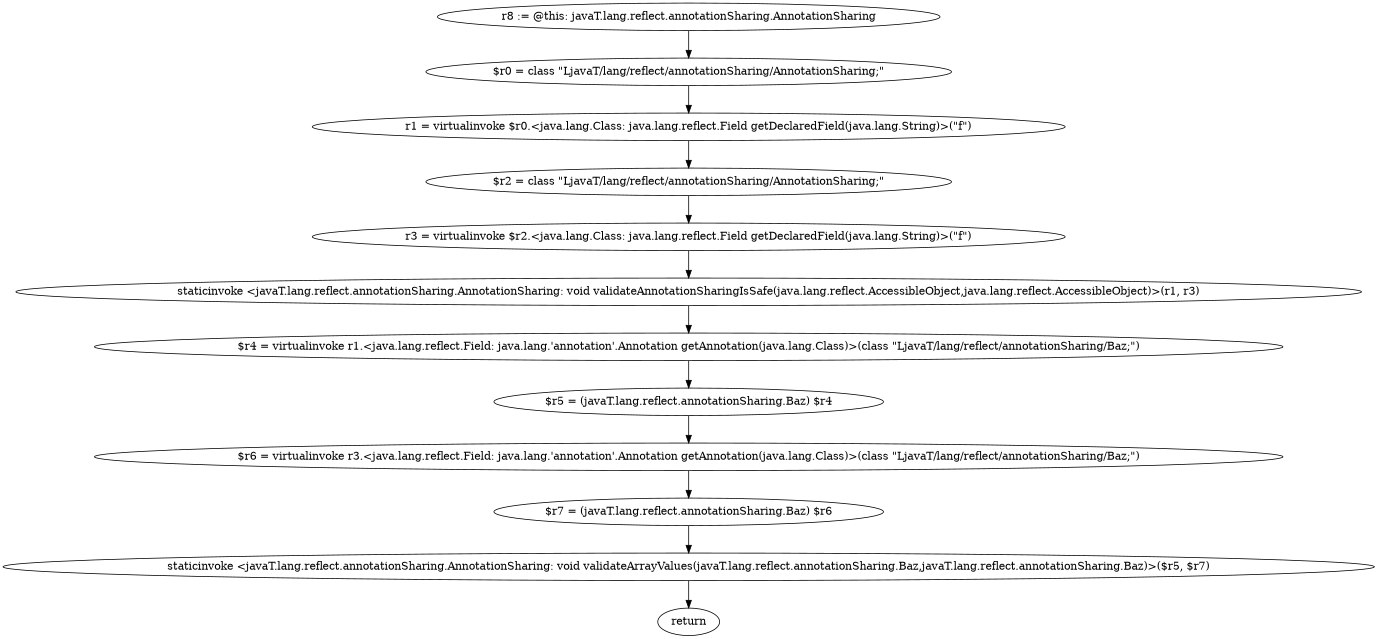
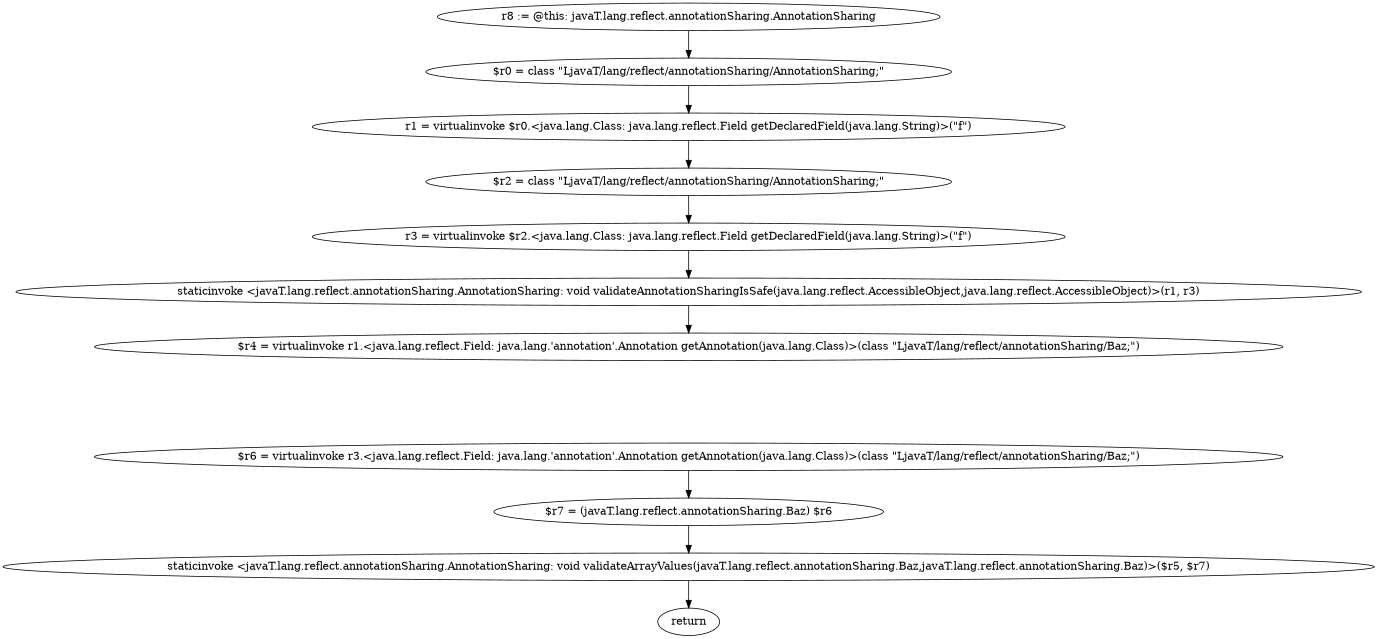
(689, 402) -> none
